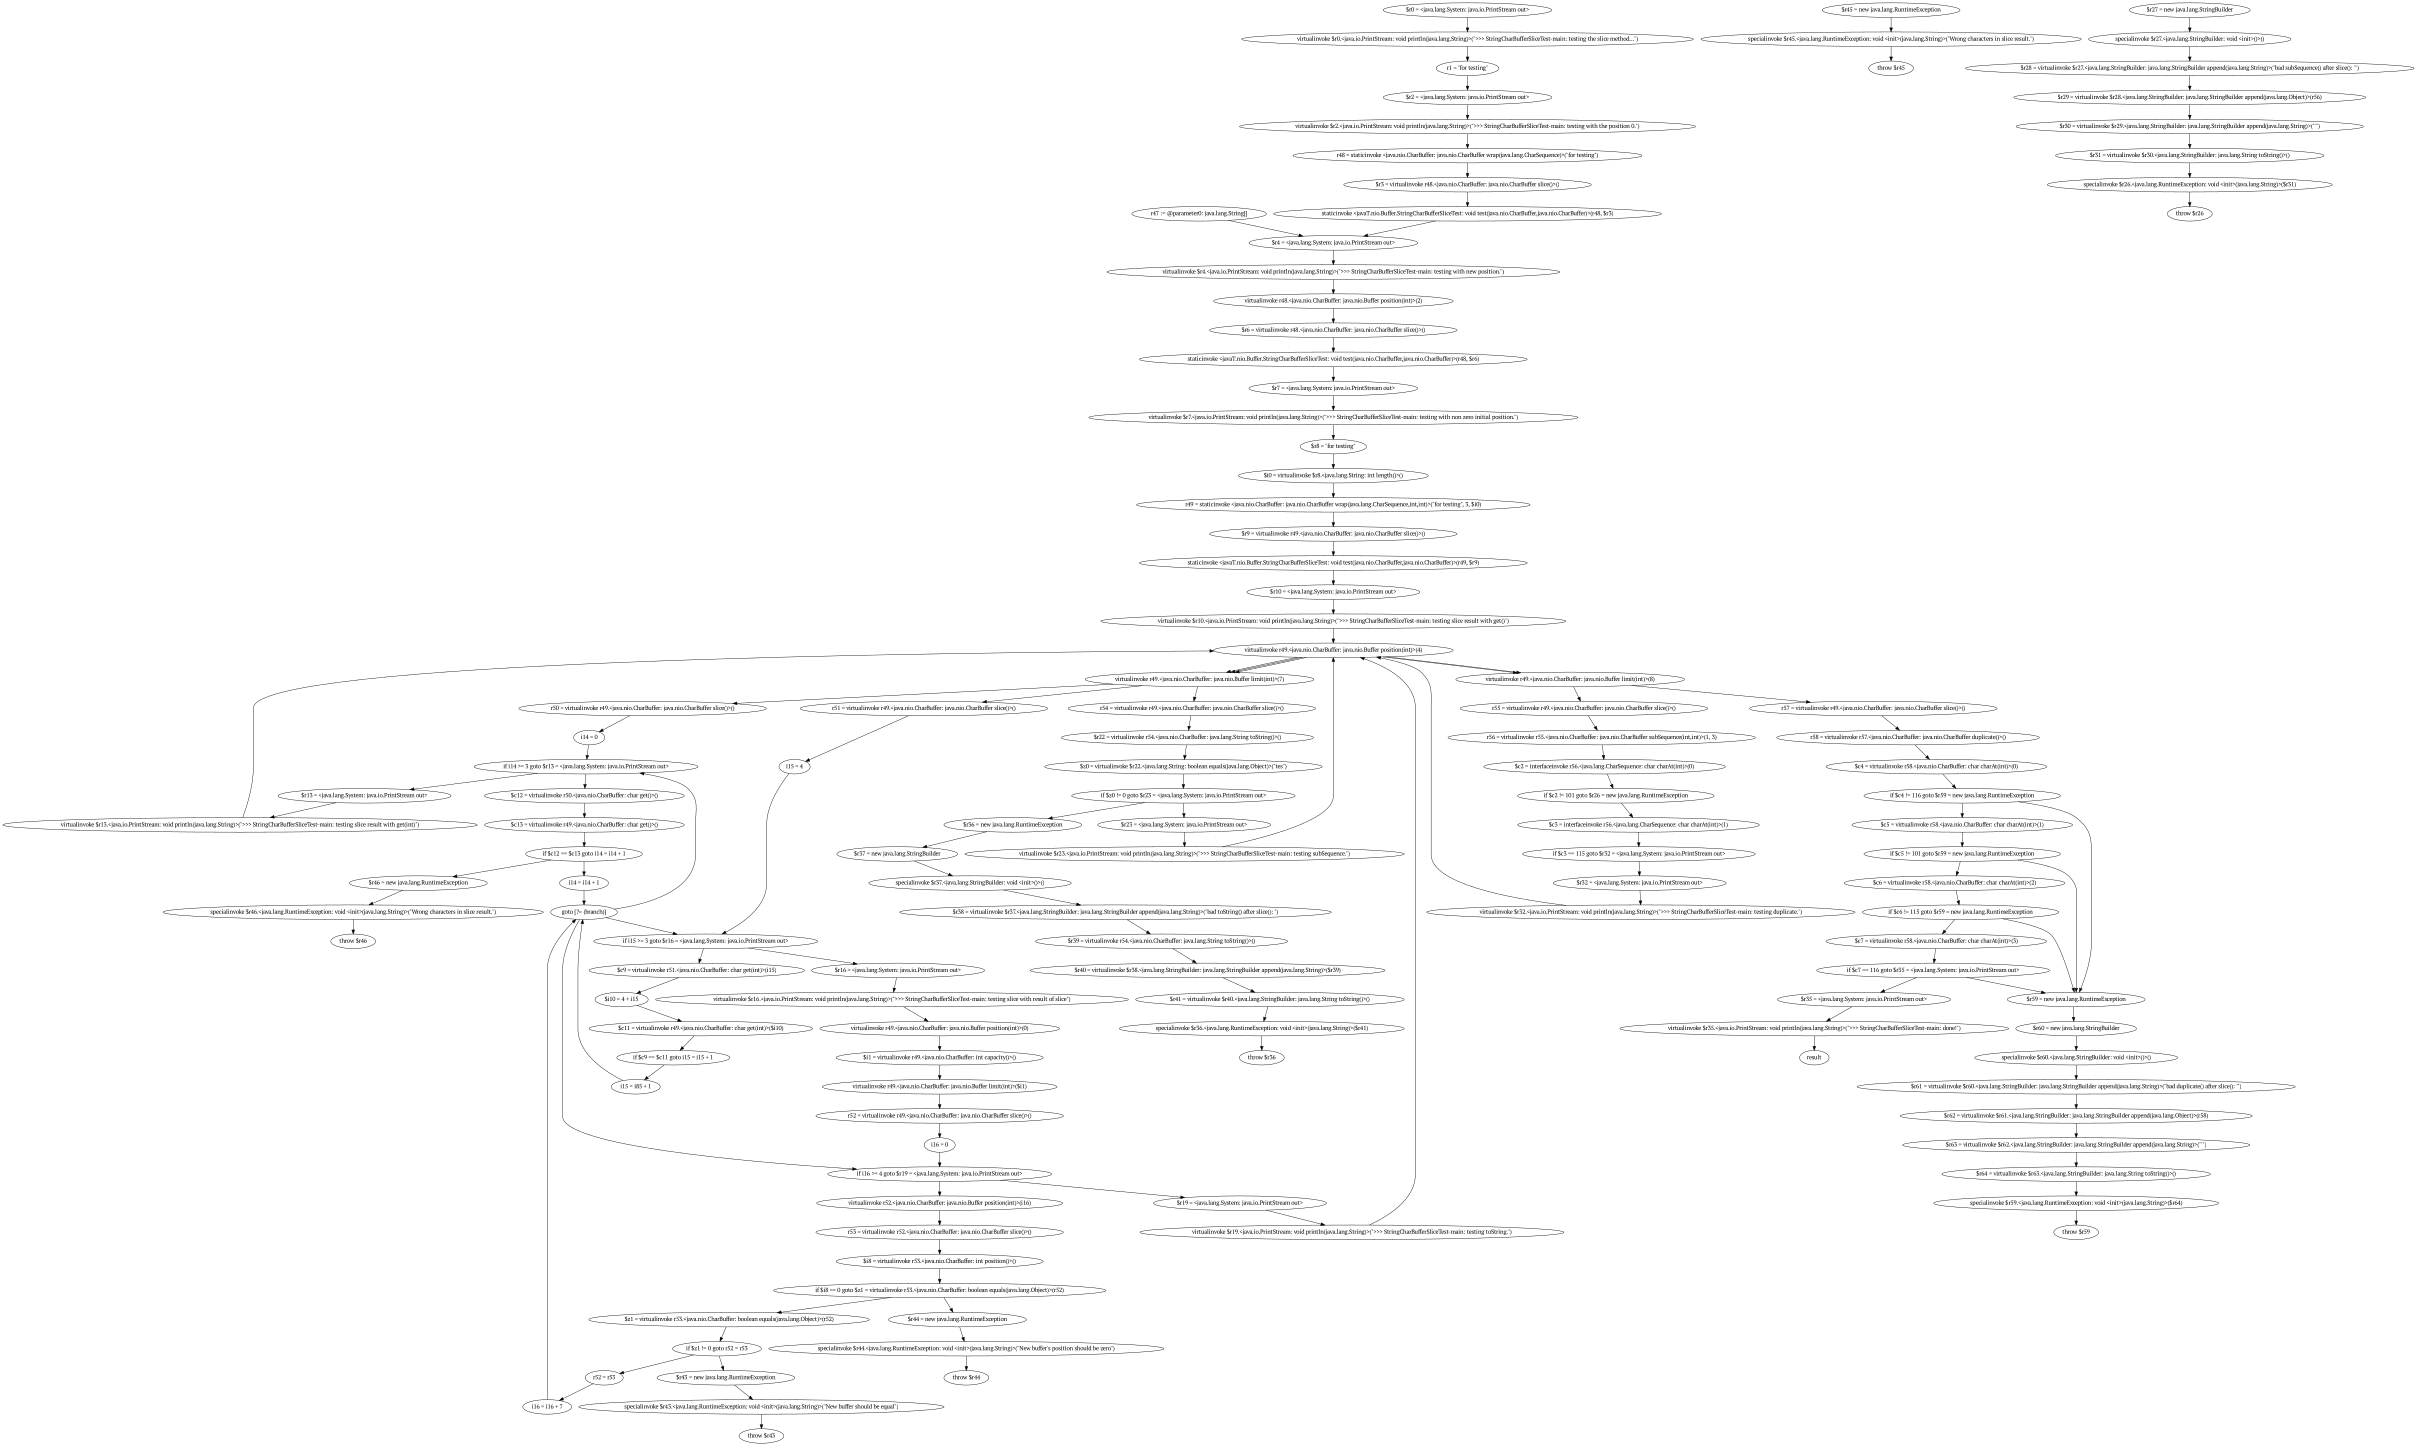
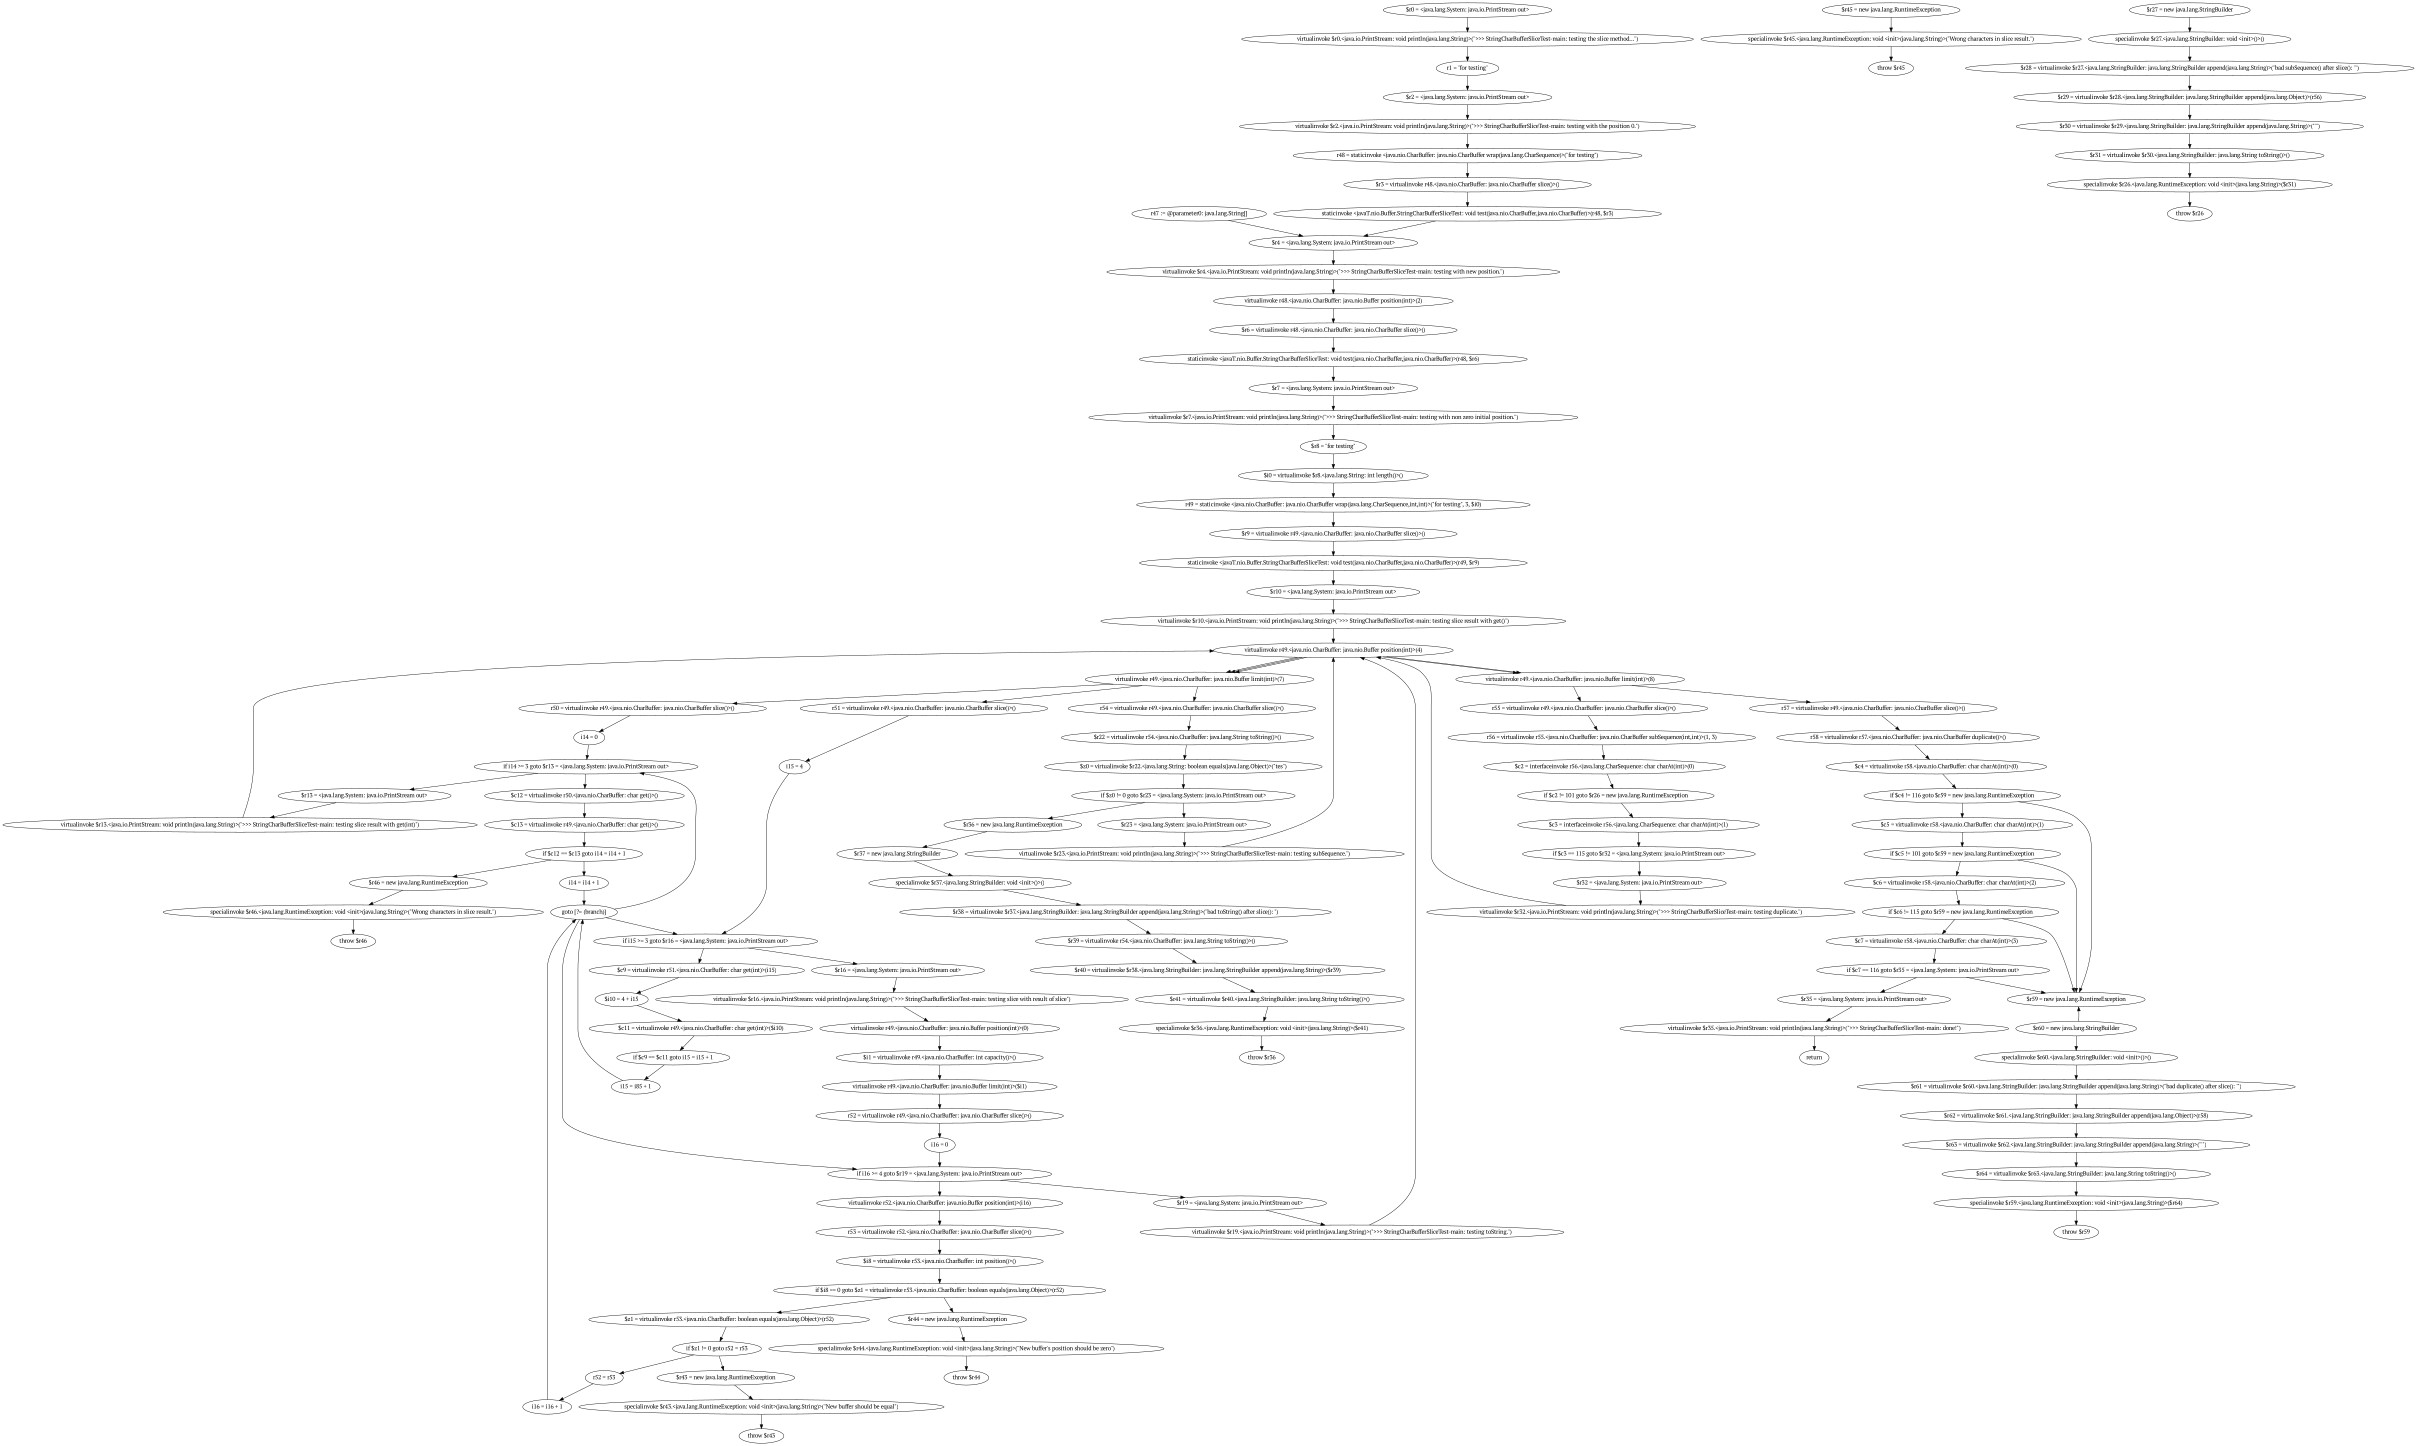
(2074, 1012) -> (2079, 1016)
(1814, 1058) -> (1814, 1058)
(547, 1407) -> (547, 1407)
